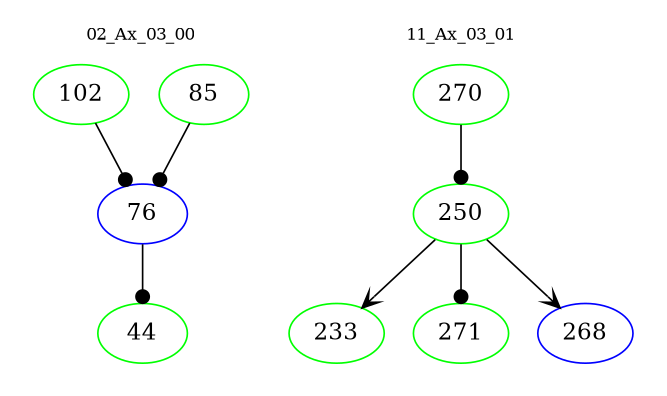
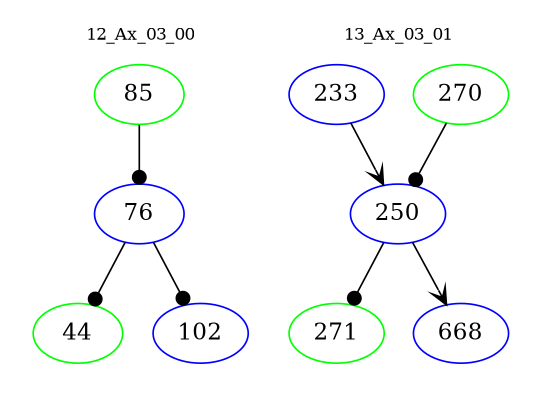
(141, 36) -> (141, 36)
(461, 36) -> (399, 36)
(81, 95) -> (201, 333)
(109, 148) -> (167, 267)
(461, 214) -> (398, 214)
(405, 268) -> (363, 146)
(337, 333) -> (337, 95)
(585, 333) -> (461, 333)
